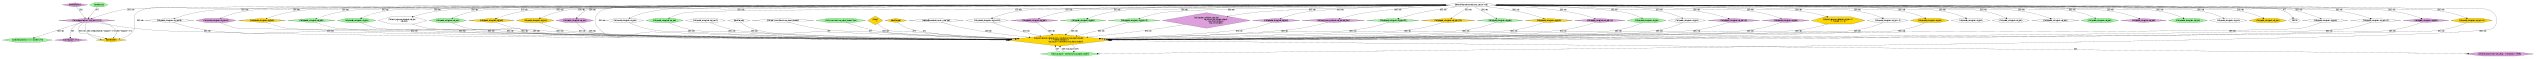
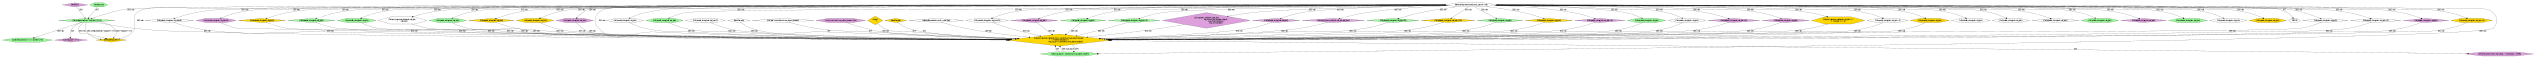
(75, 5) -> (75, 5)
(87, 20) -> (87, 20)
(841, 20) -> (841, 20)
(111, 40) -> (111, 40)
